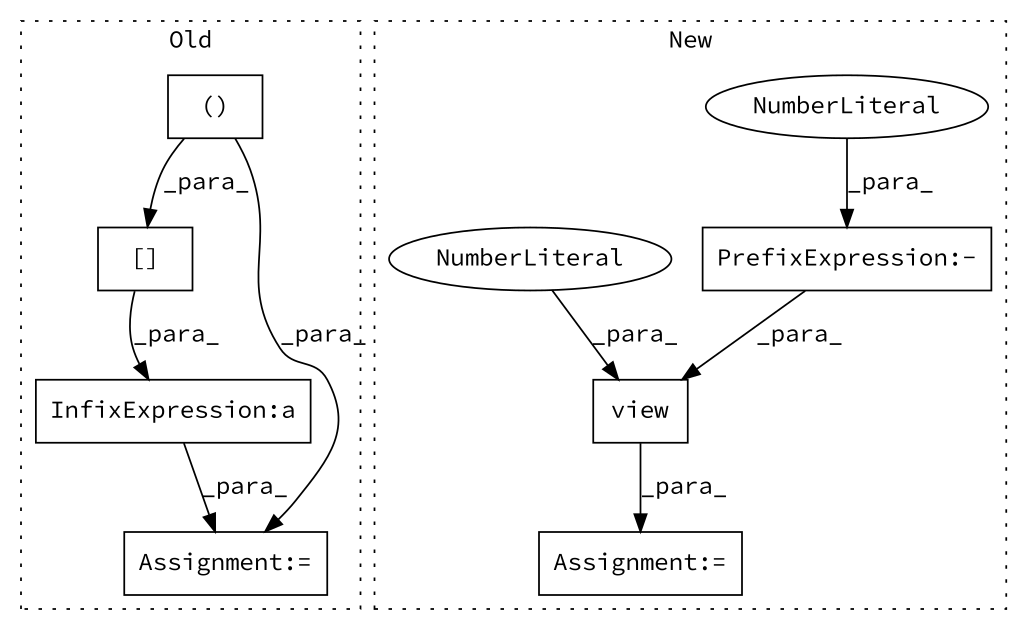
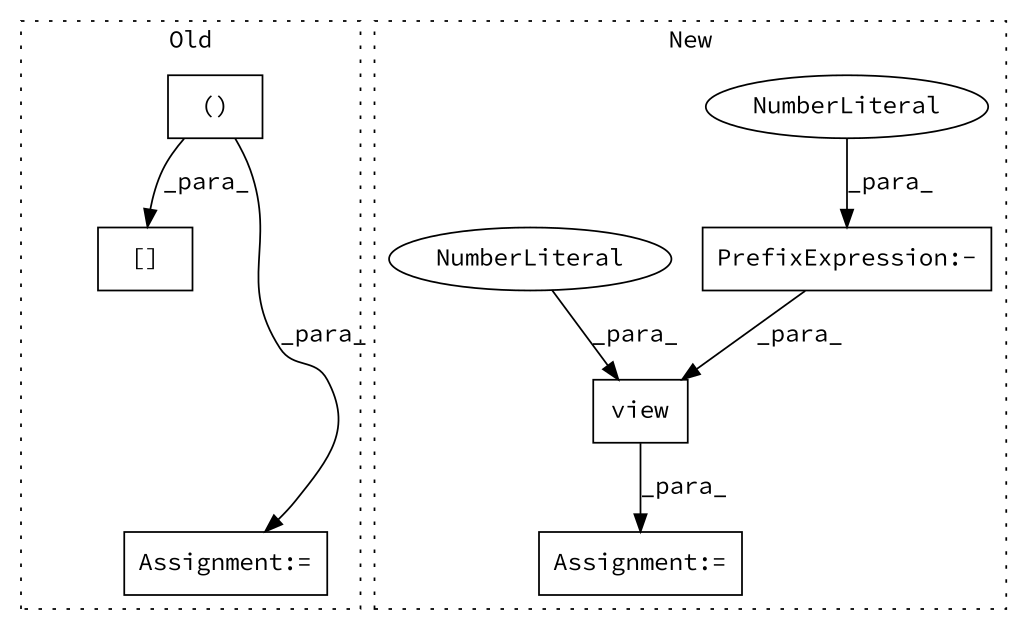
(173, 411) -> none
